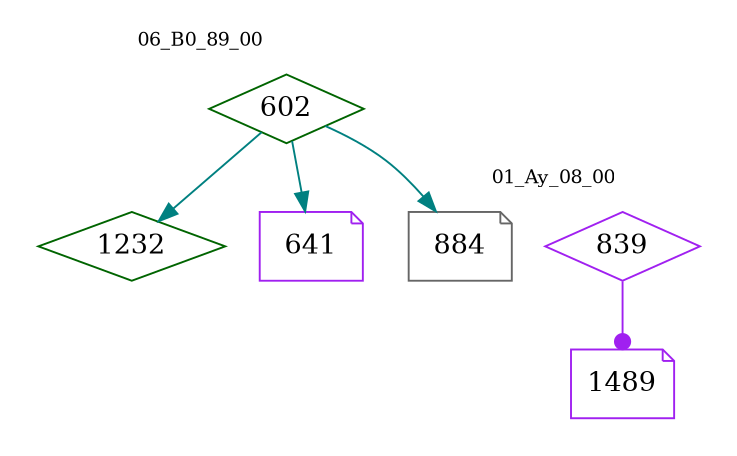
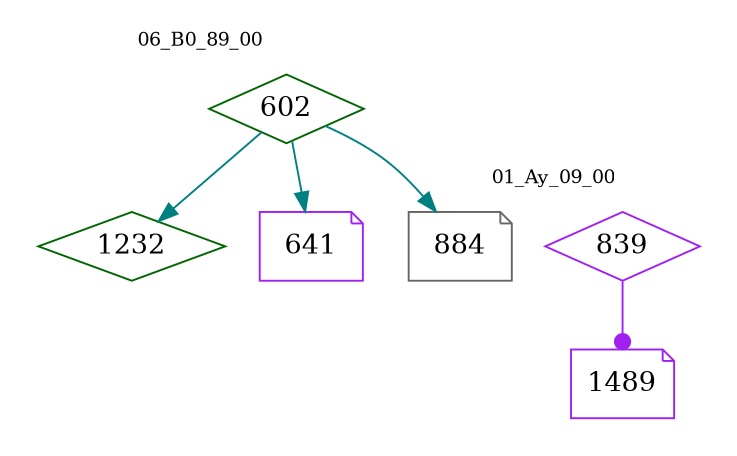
(554, 179) -> (554, 179)
